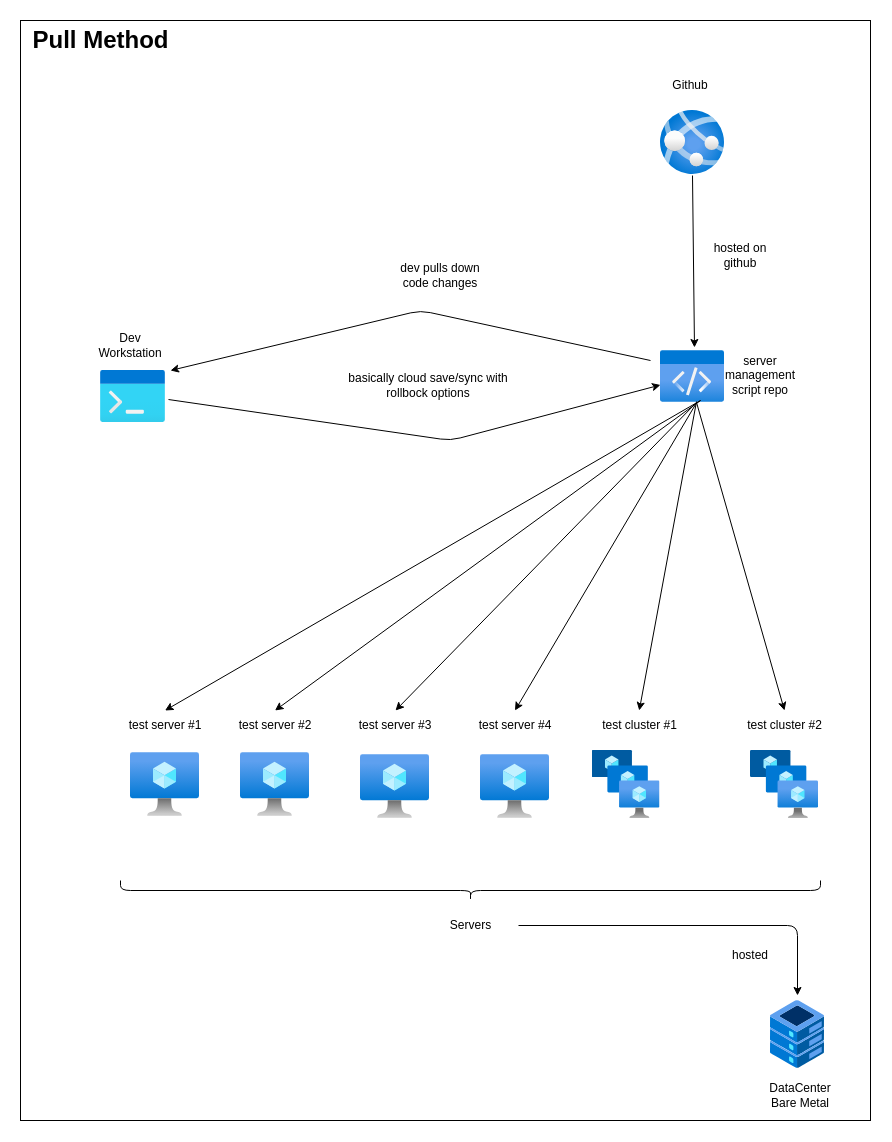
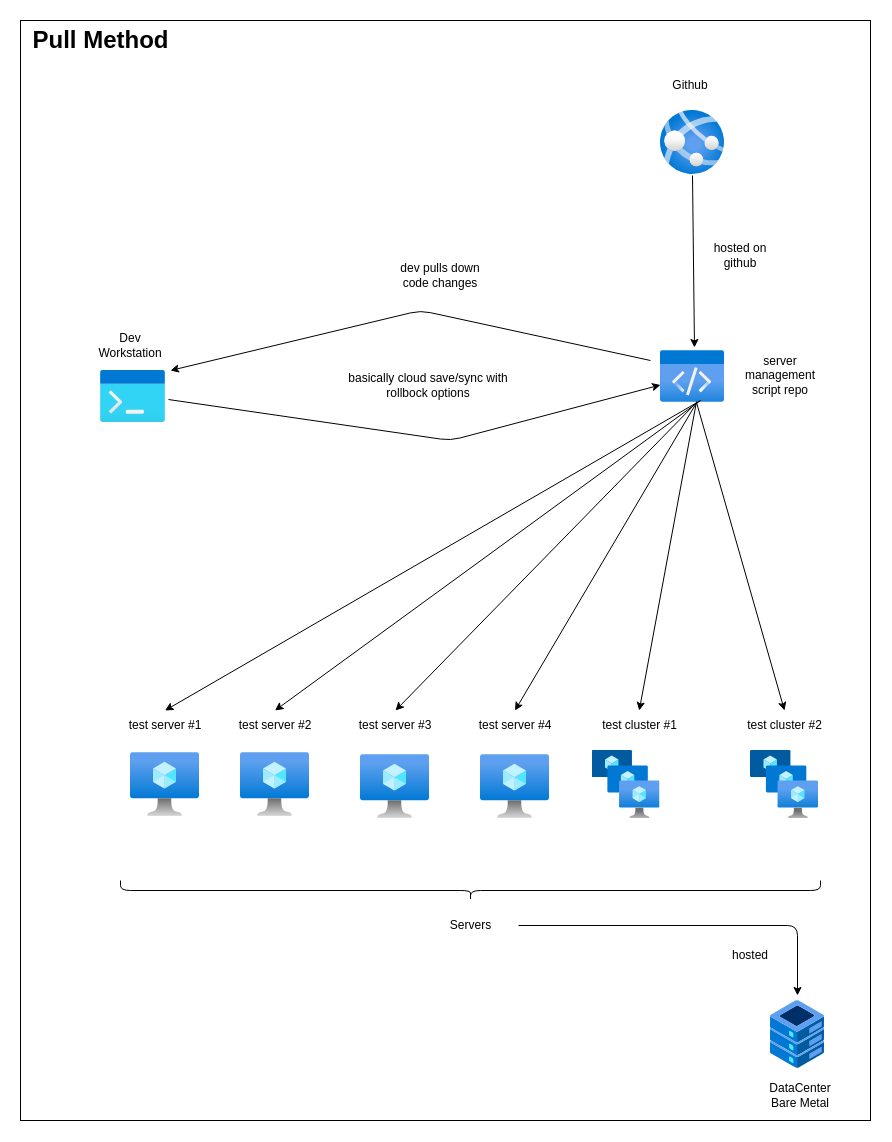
(761, 376) -> (781, 376)
